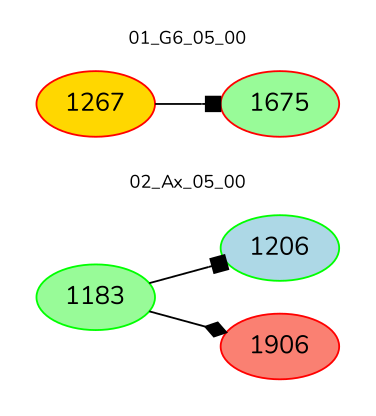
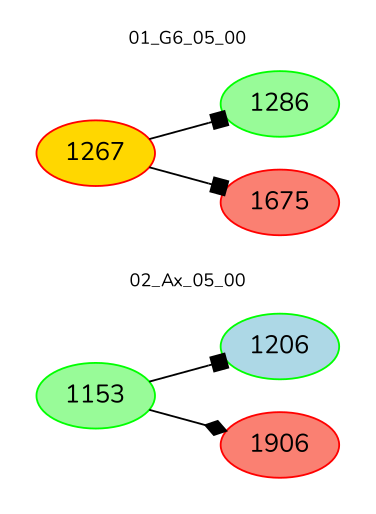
(280, 104) -> (280, 202)
none -> (280, 104)
(96, 297) -> (96, 396)
